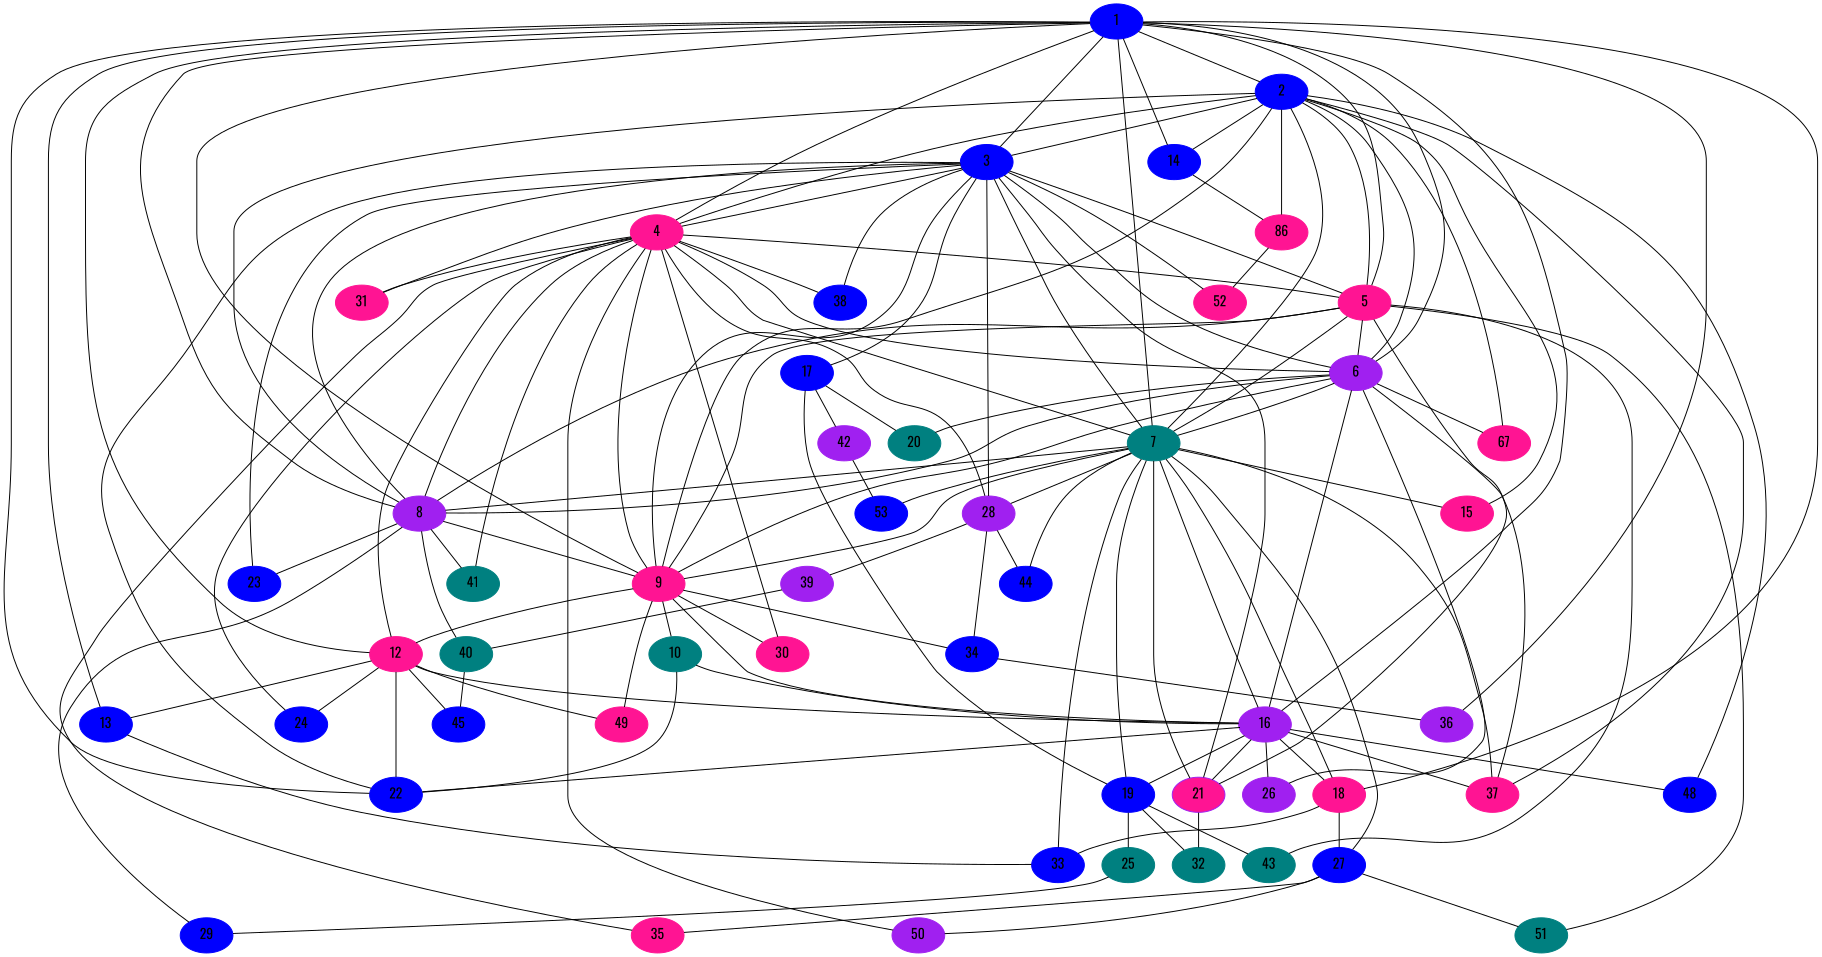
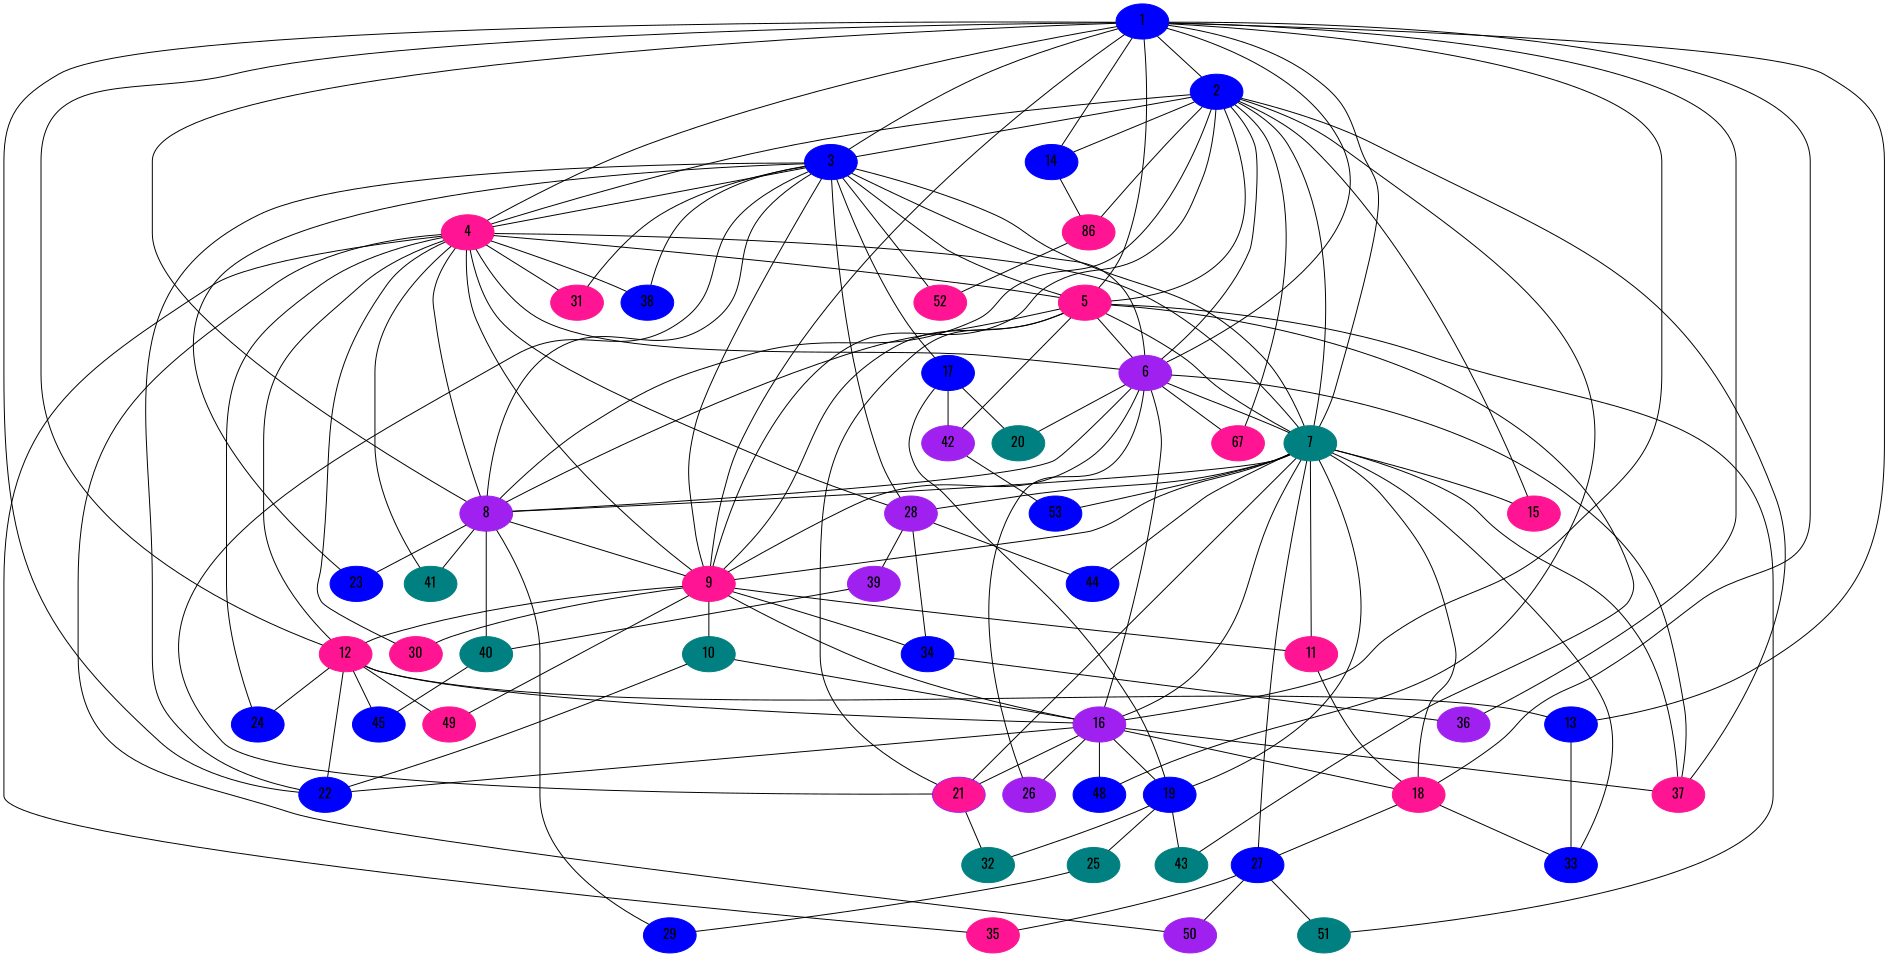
none -> (1016, 373)
none -> (1311, 654)
